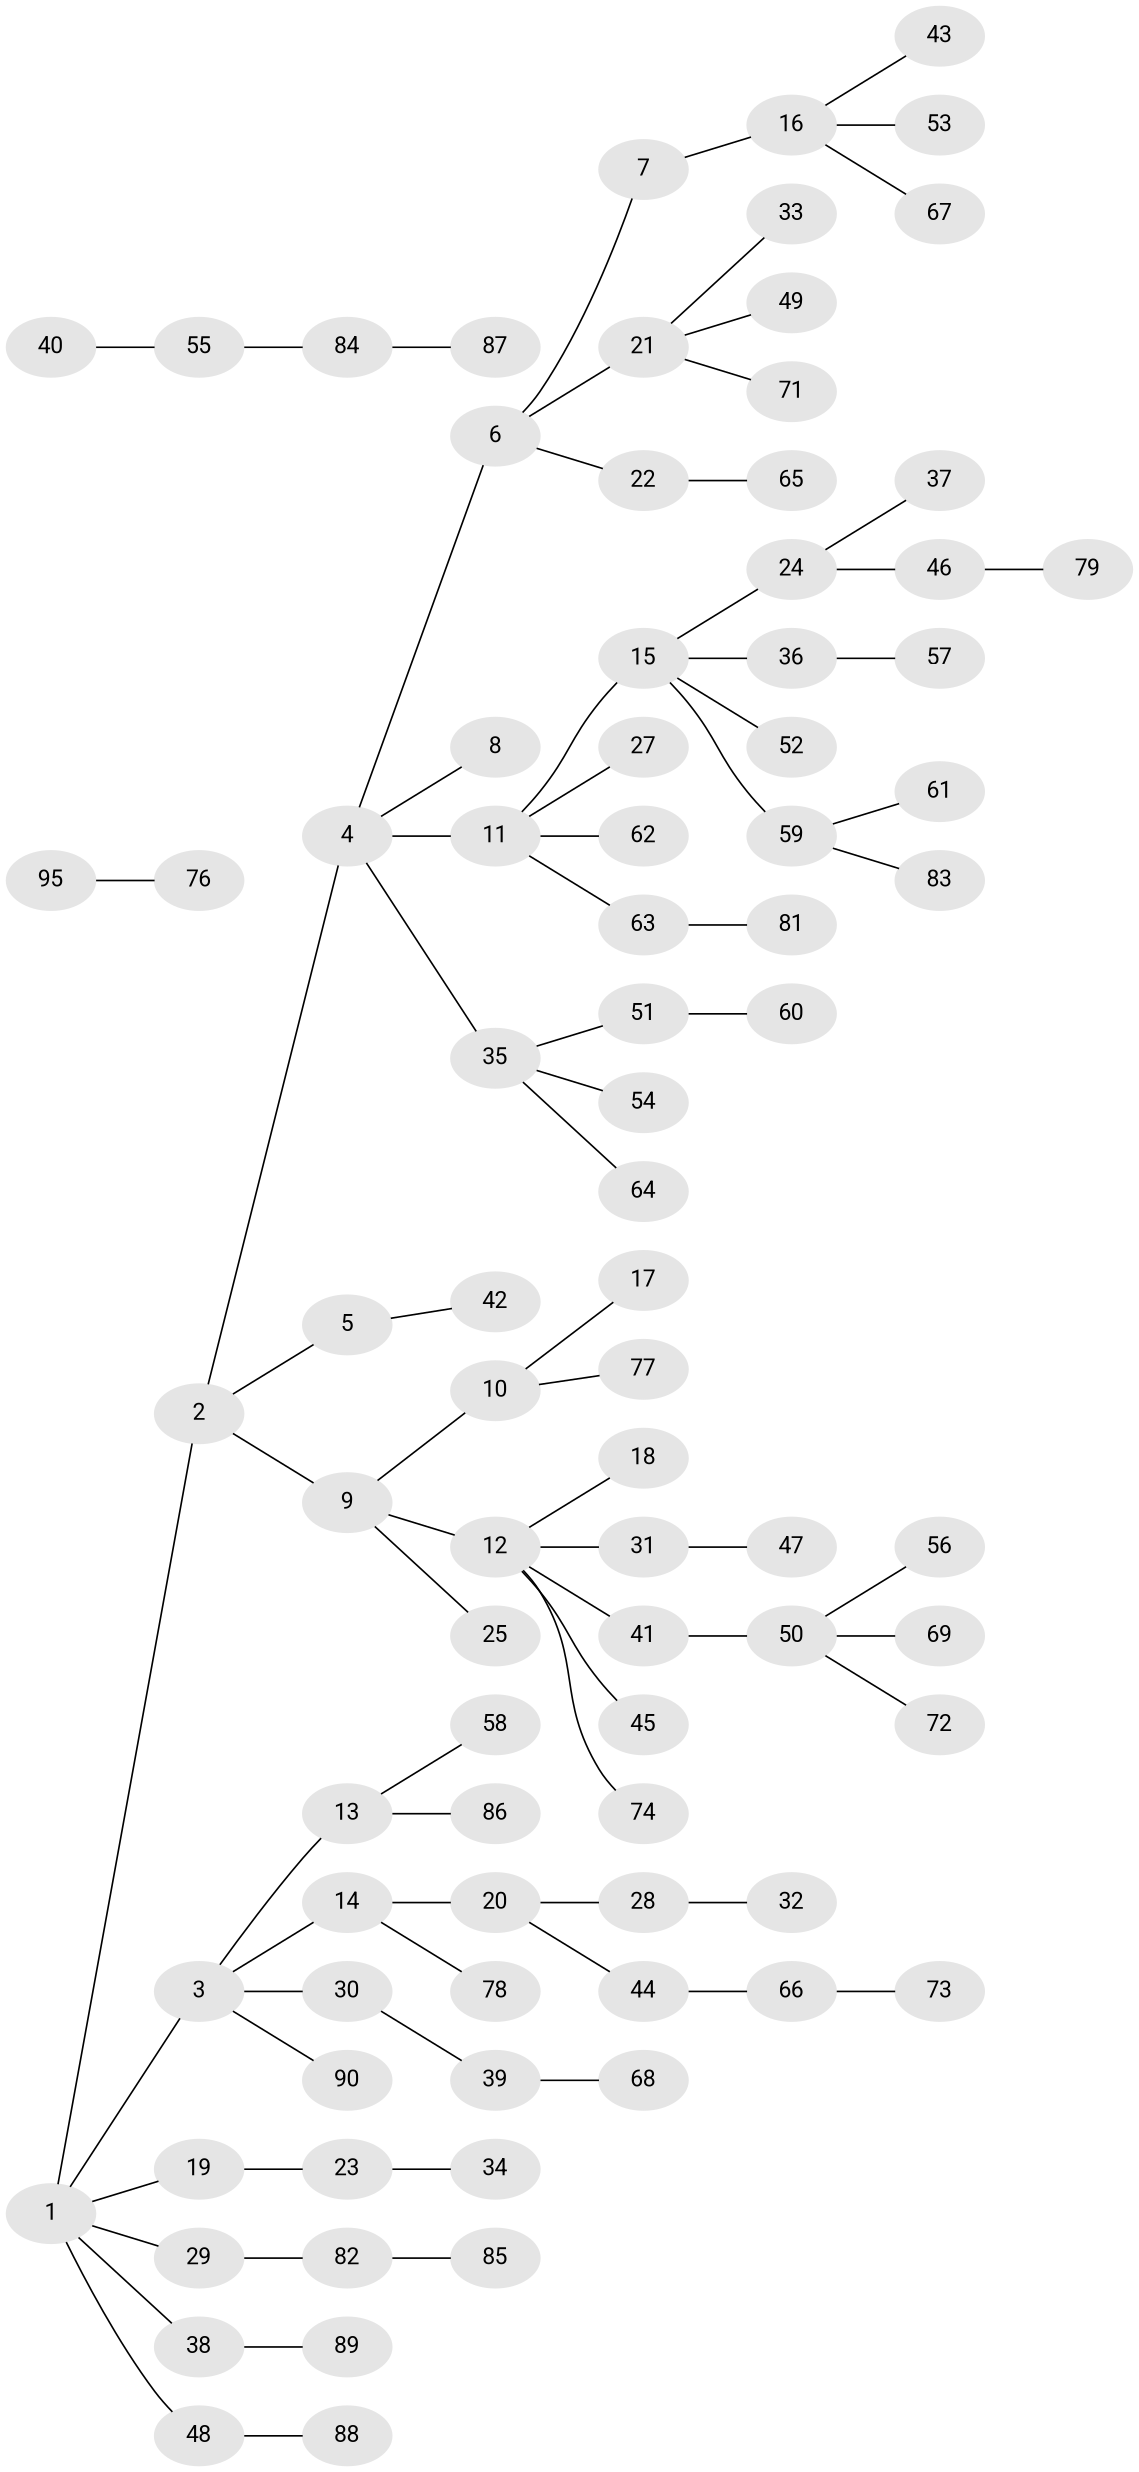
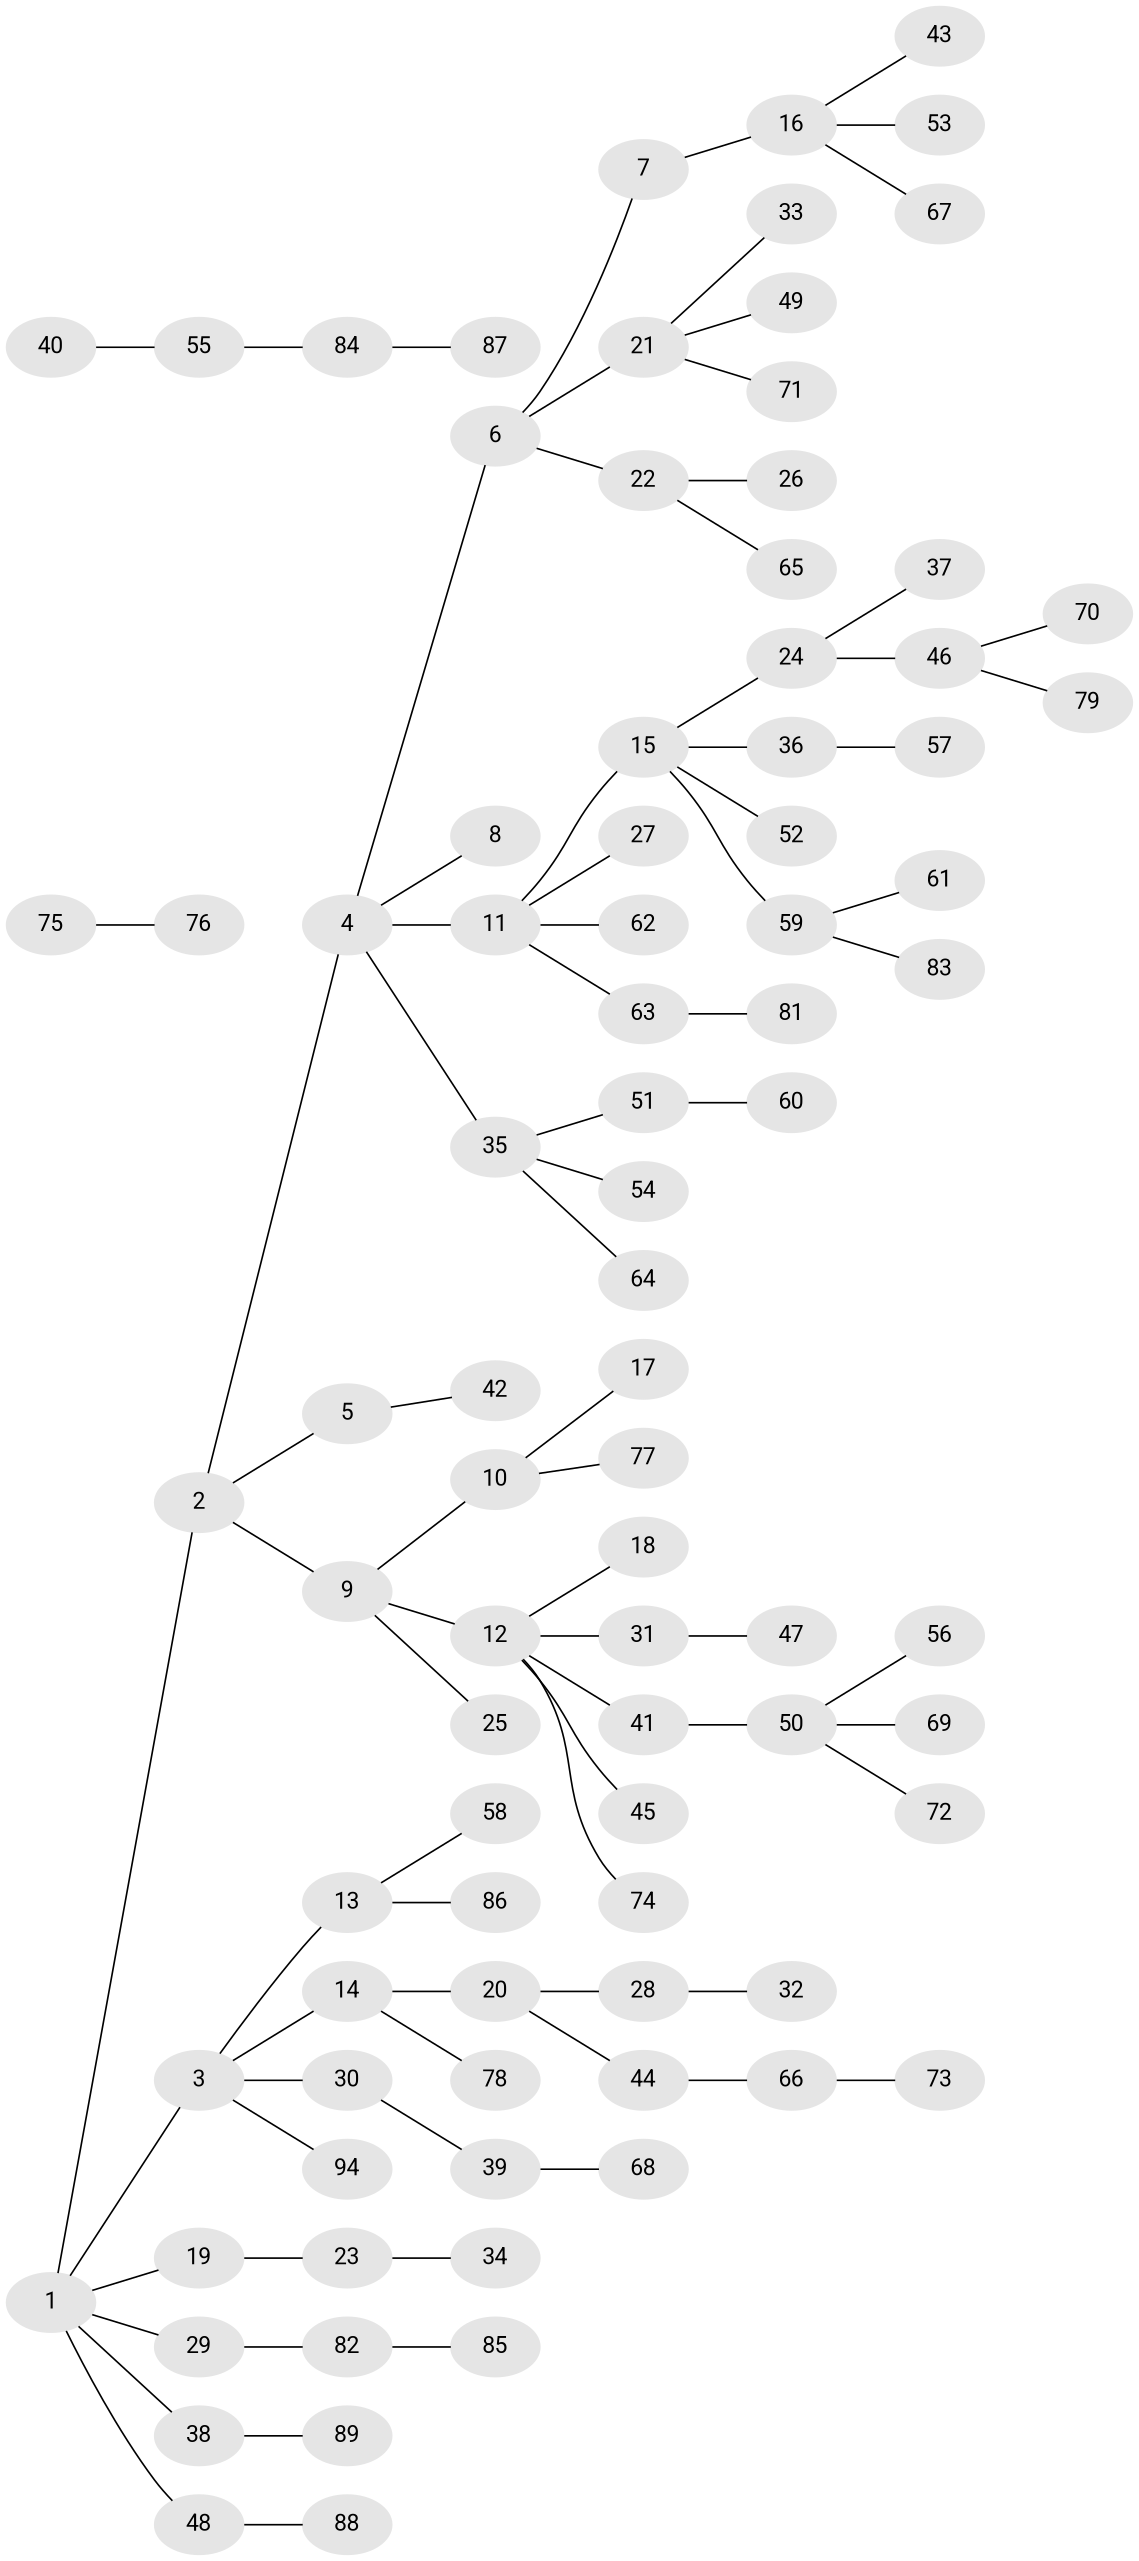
none -> (792, 481)
none -> (1088, 614)
(51, 881) -> (51, 925)
(347, 2080) -> (347, 2169)
